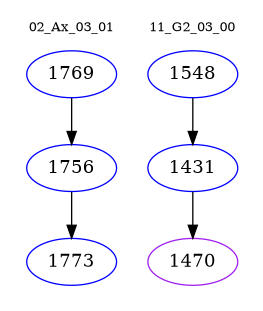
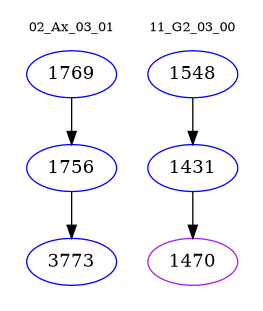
(72, 262) -> (72, 262)
